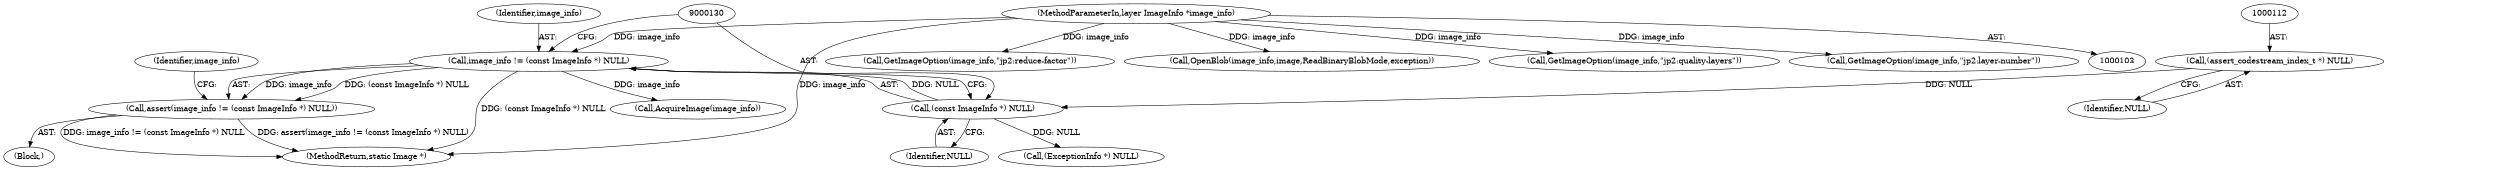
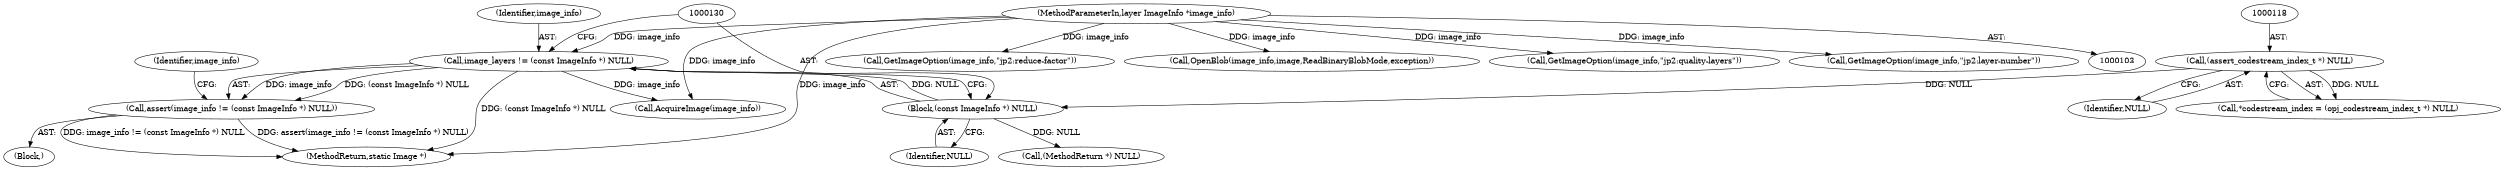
(707, 14) -> (707, 14)
(2270, 14) -> (2270, 14)
none -> (796, 27)
(539, 61) -> (539, 61)
(973, 109) -> (973, 109)
none -> (2338, 109)
(1081, 157) -> (1081, 157)
